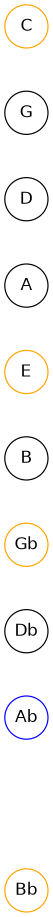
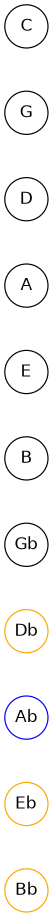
(26, 26) -> (26, 26)
(26, 372) -> (26, 372)
(26, 545) -> (26, 545)
(26, 631) -> (26, 631)
none -> (26, 804)
